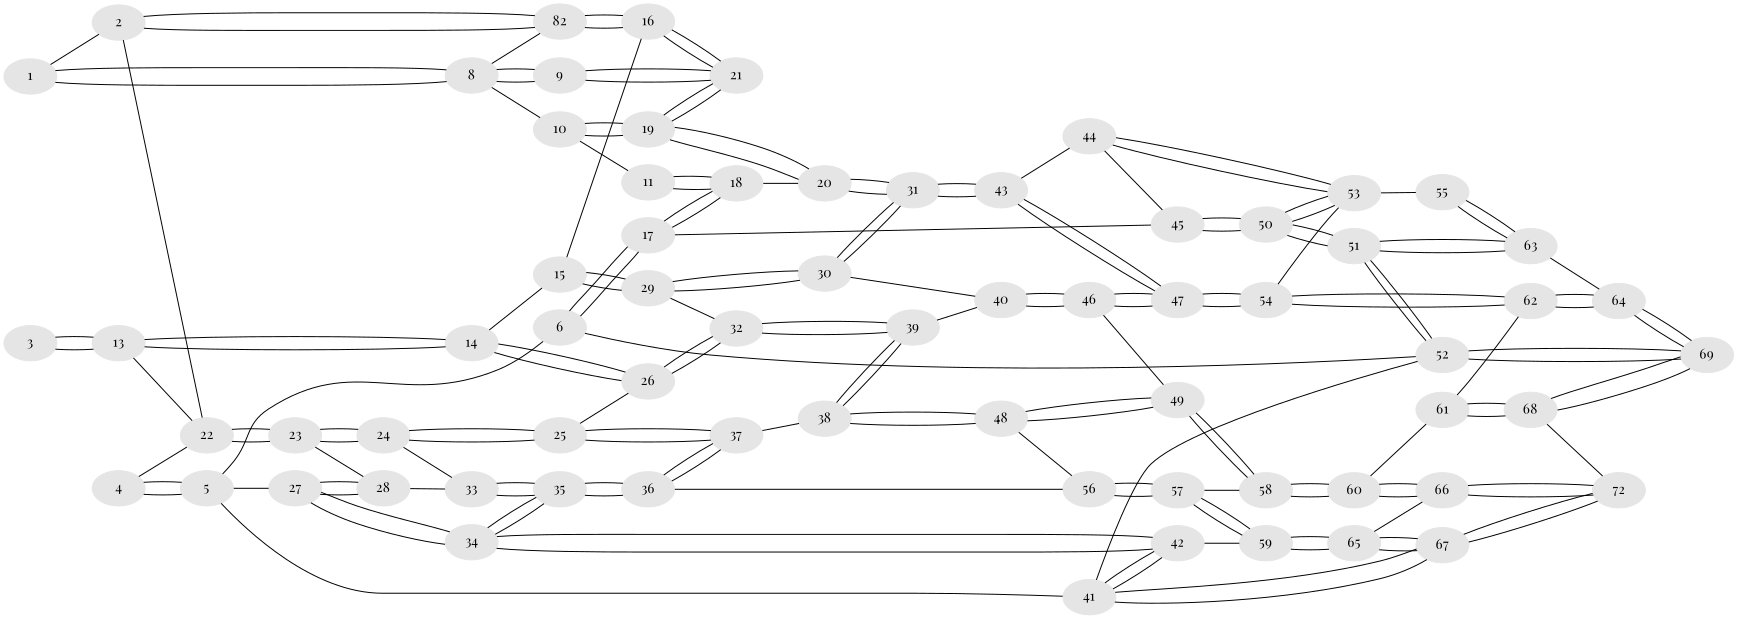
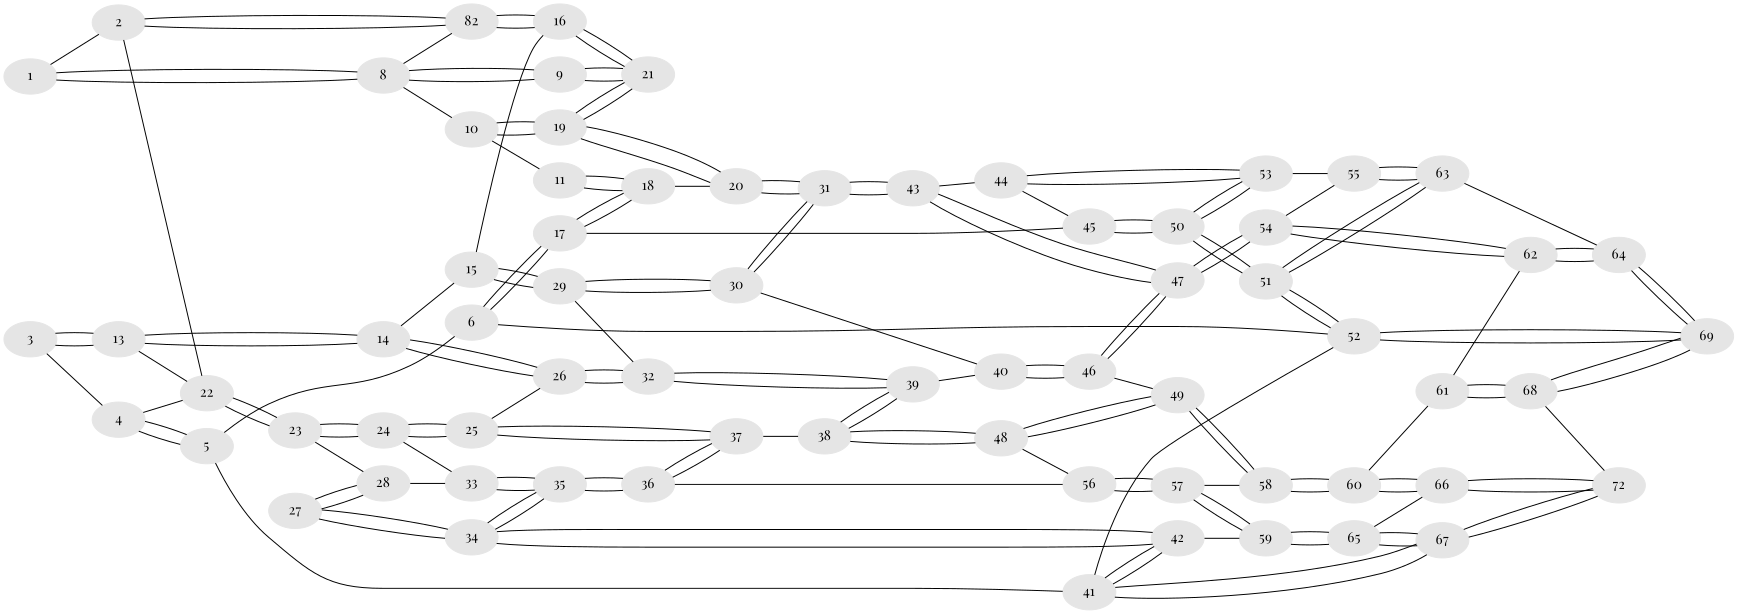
(1306, 247) -> (1310, 200)
none -> (75, 380)
(251, 488) -> none
